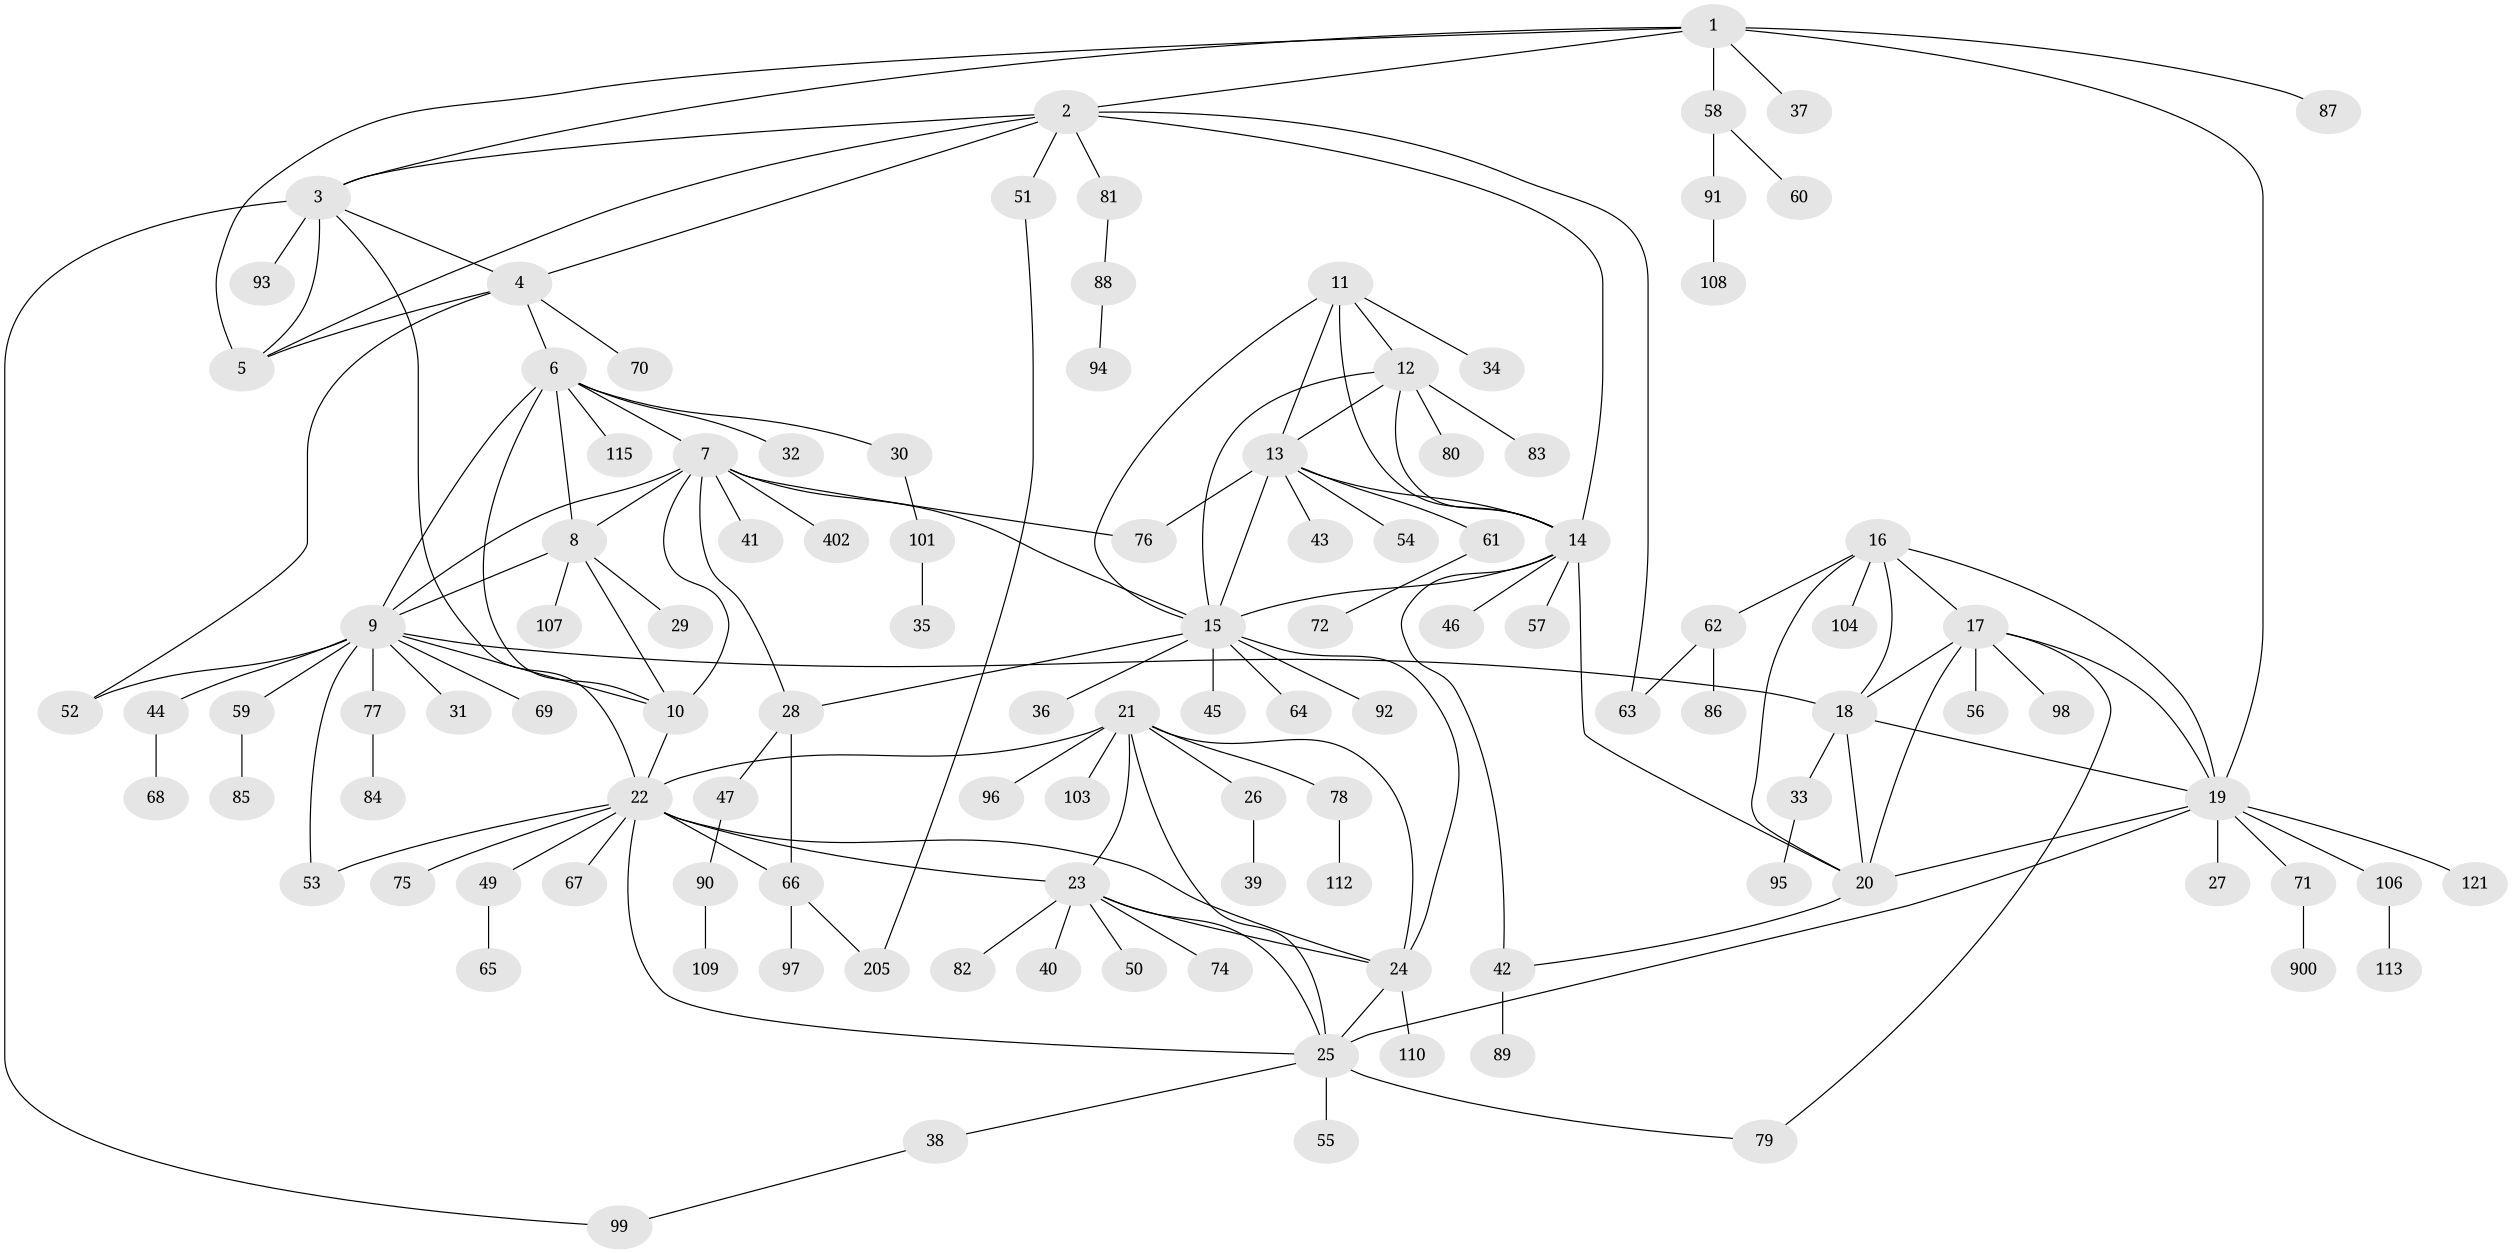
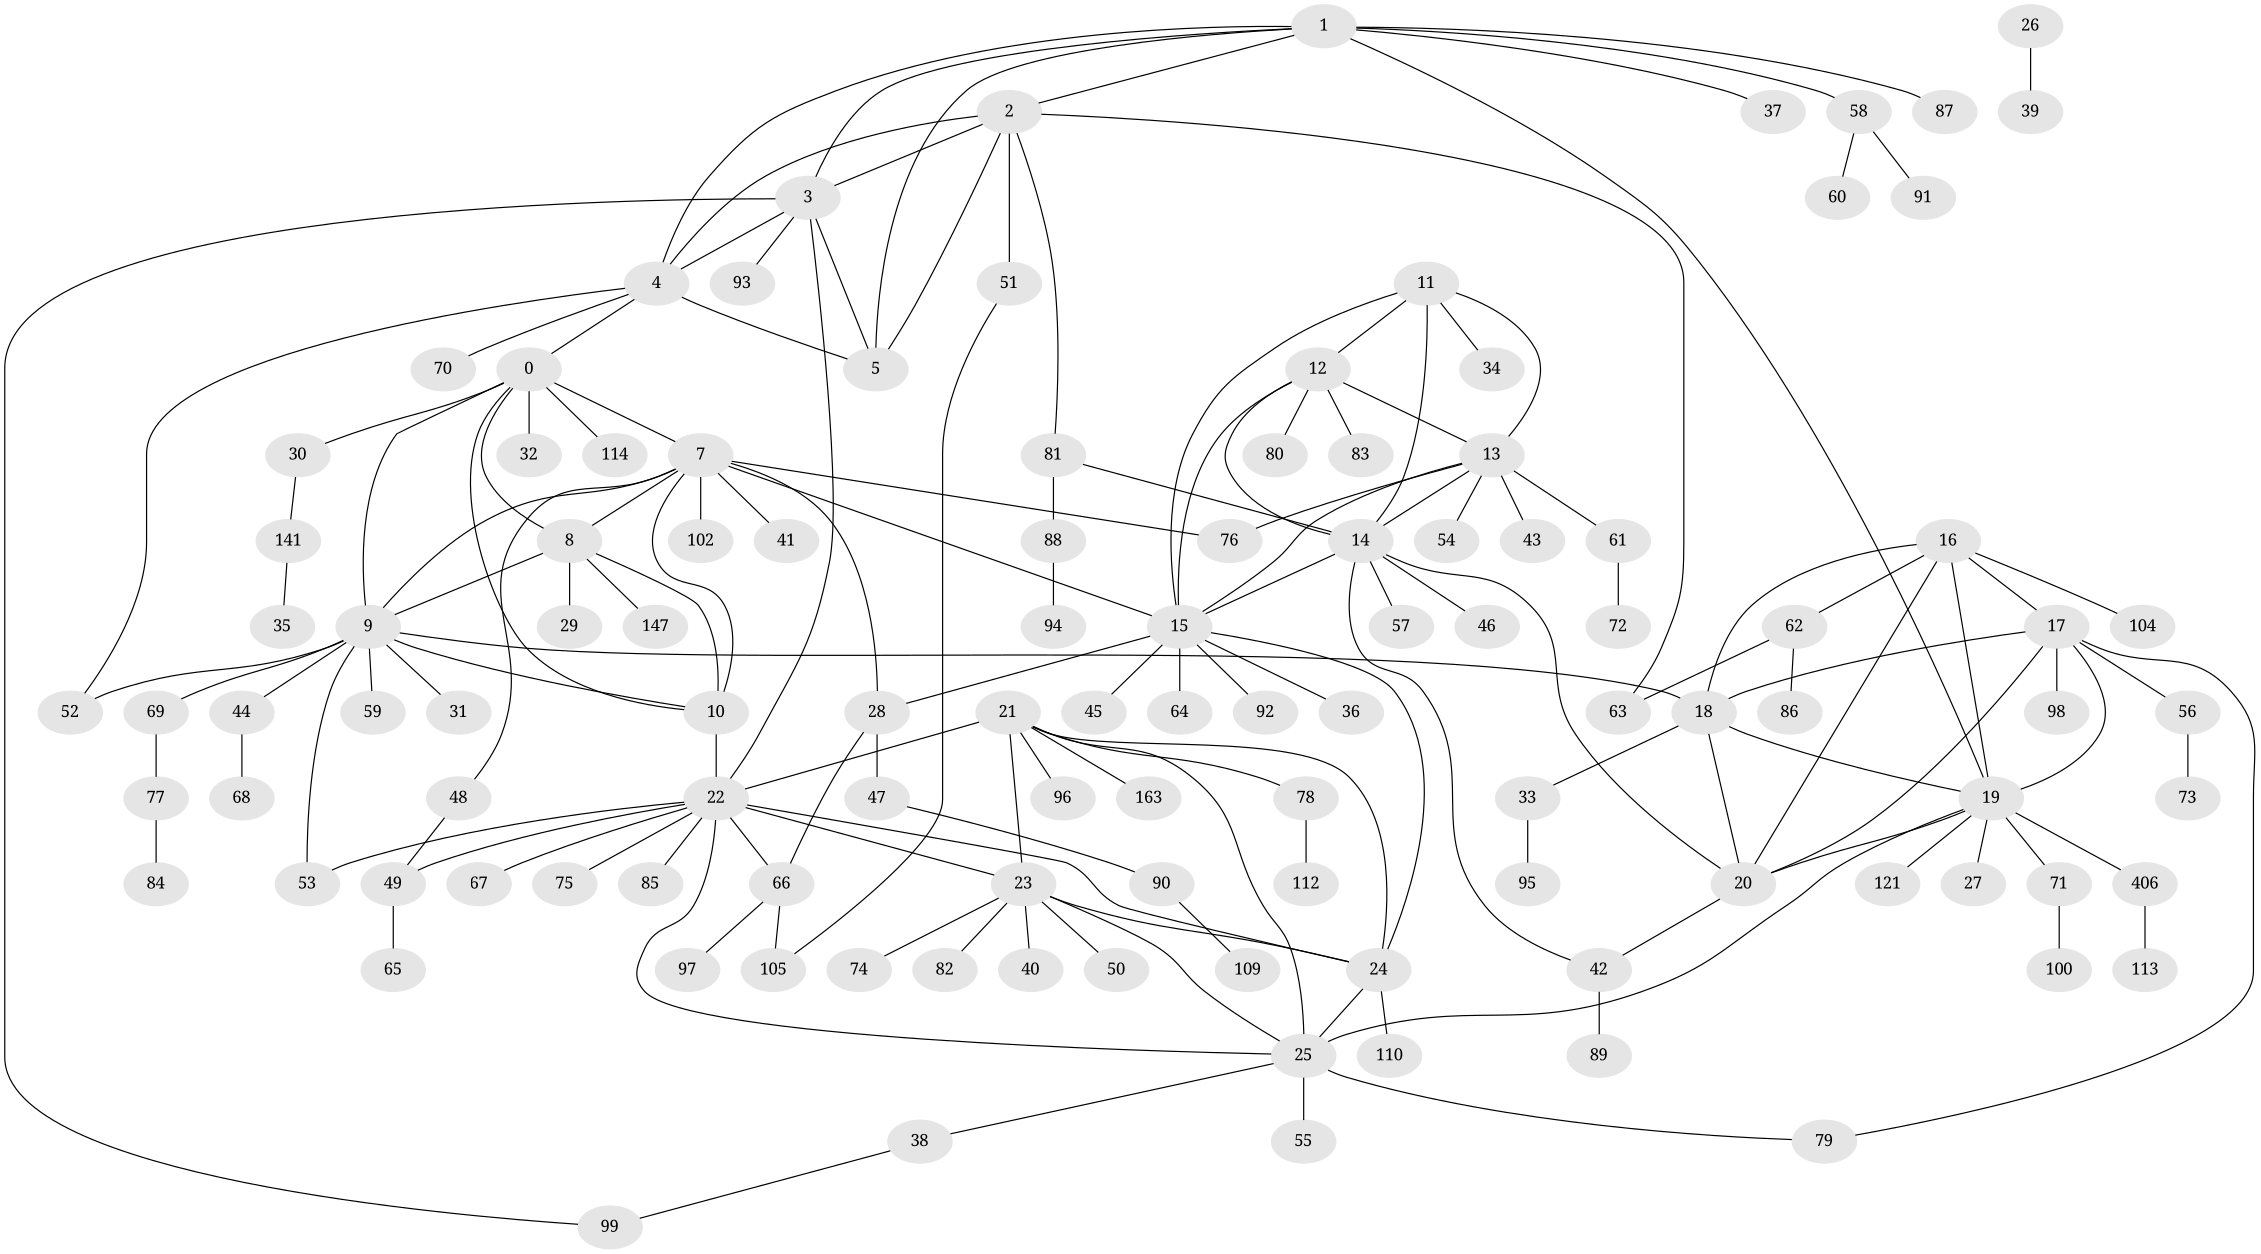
none -> (936, 61)
(1485, 191) -> (1207, 498)
(1714, 284) -> none
(554, 369) -> (529, 369)
(620, 455) -> (615, 455)
(837, 541) -> (701, 541)
(922, 541) -> (288, 541)
(549, 627) -> (655, 627)
(373, 670) -> (156, 756)
(1190, 755) -> none
(242, 756) -> (683, 841)
none -> (459, 798)
(1077, 798) -> (1149, 798)
none -> (2188, 798)
(2389, 884) -> (2145, 884)
(877, 970) -> (773, 970)
(2303, 970) -> (2059, 970)
